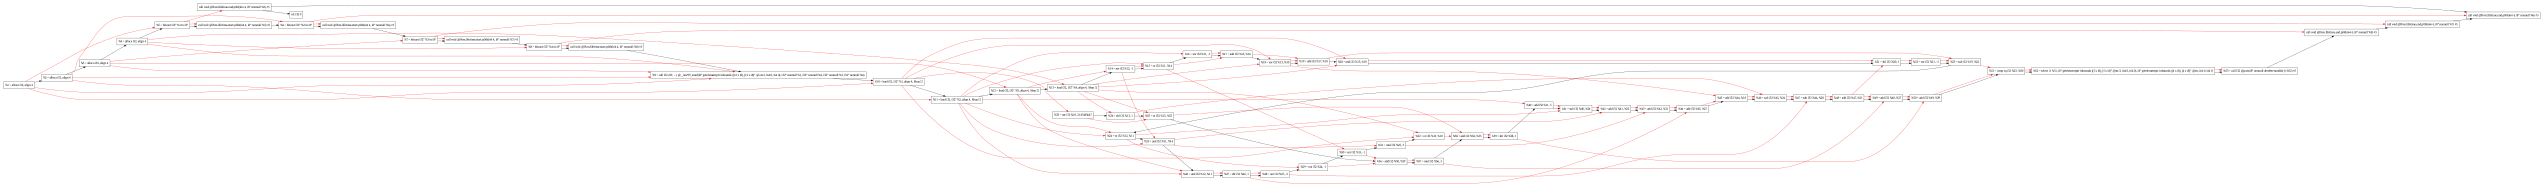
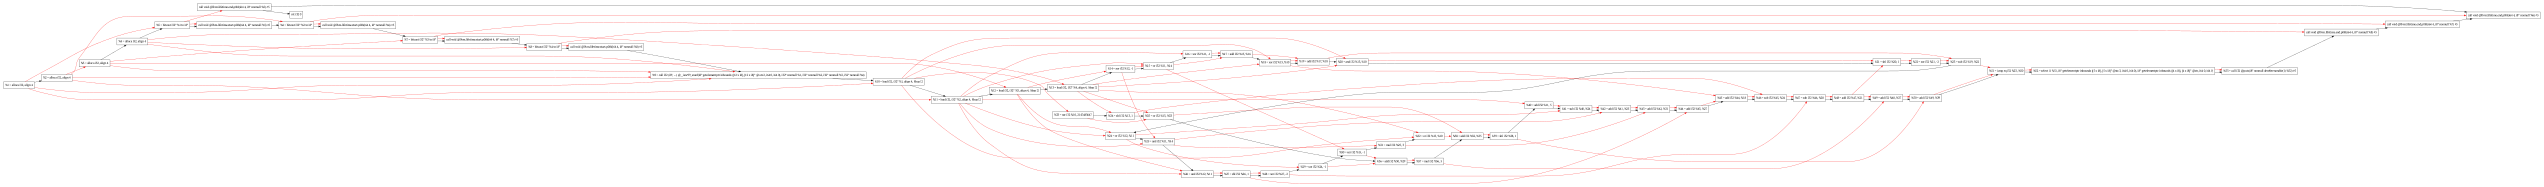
(76, 70) -> (76, 70)
